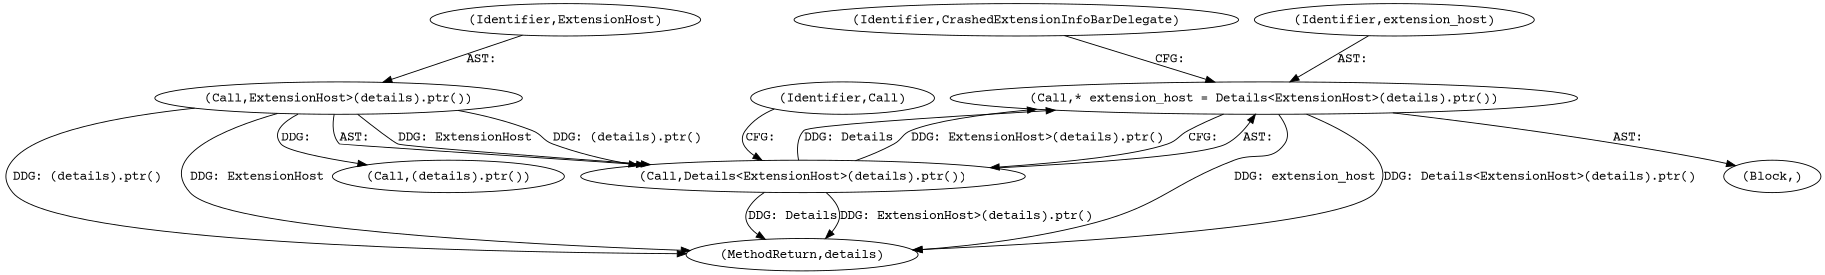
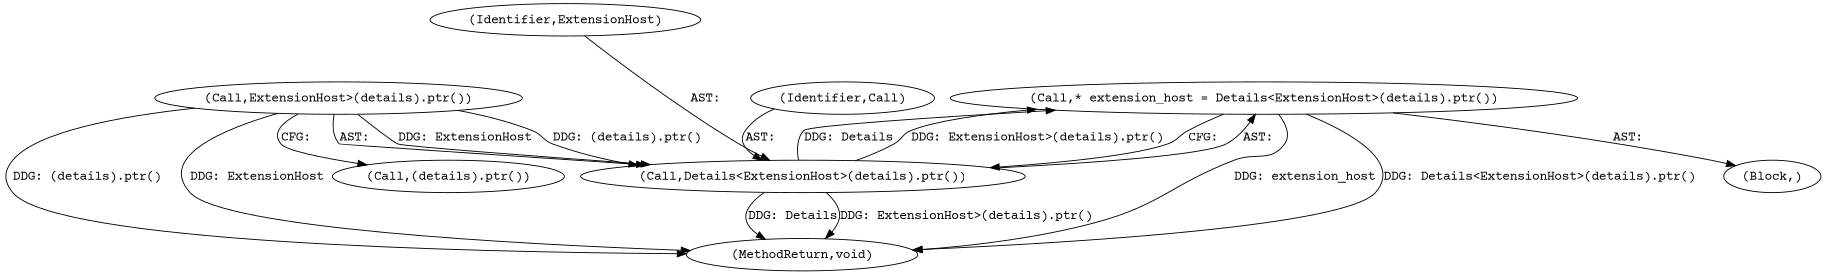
(1016, 20) -> none
(1394, 20) -> none
(457, 57) -> (671, 100)
(300, 137) -> (300, 137)
(764, 137) -> (764, 137)
(802, 255) -> (802, 255)
